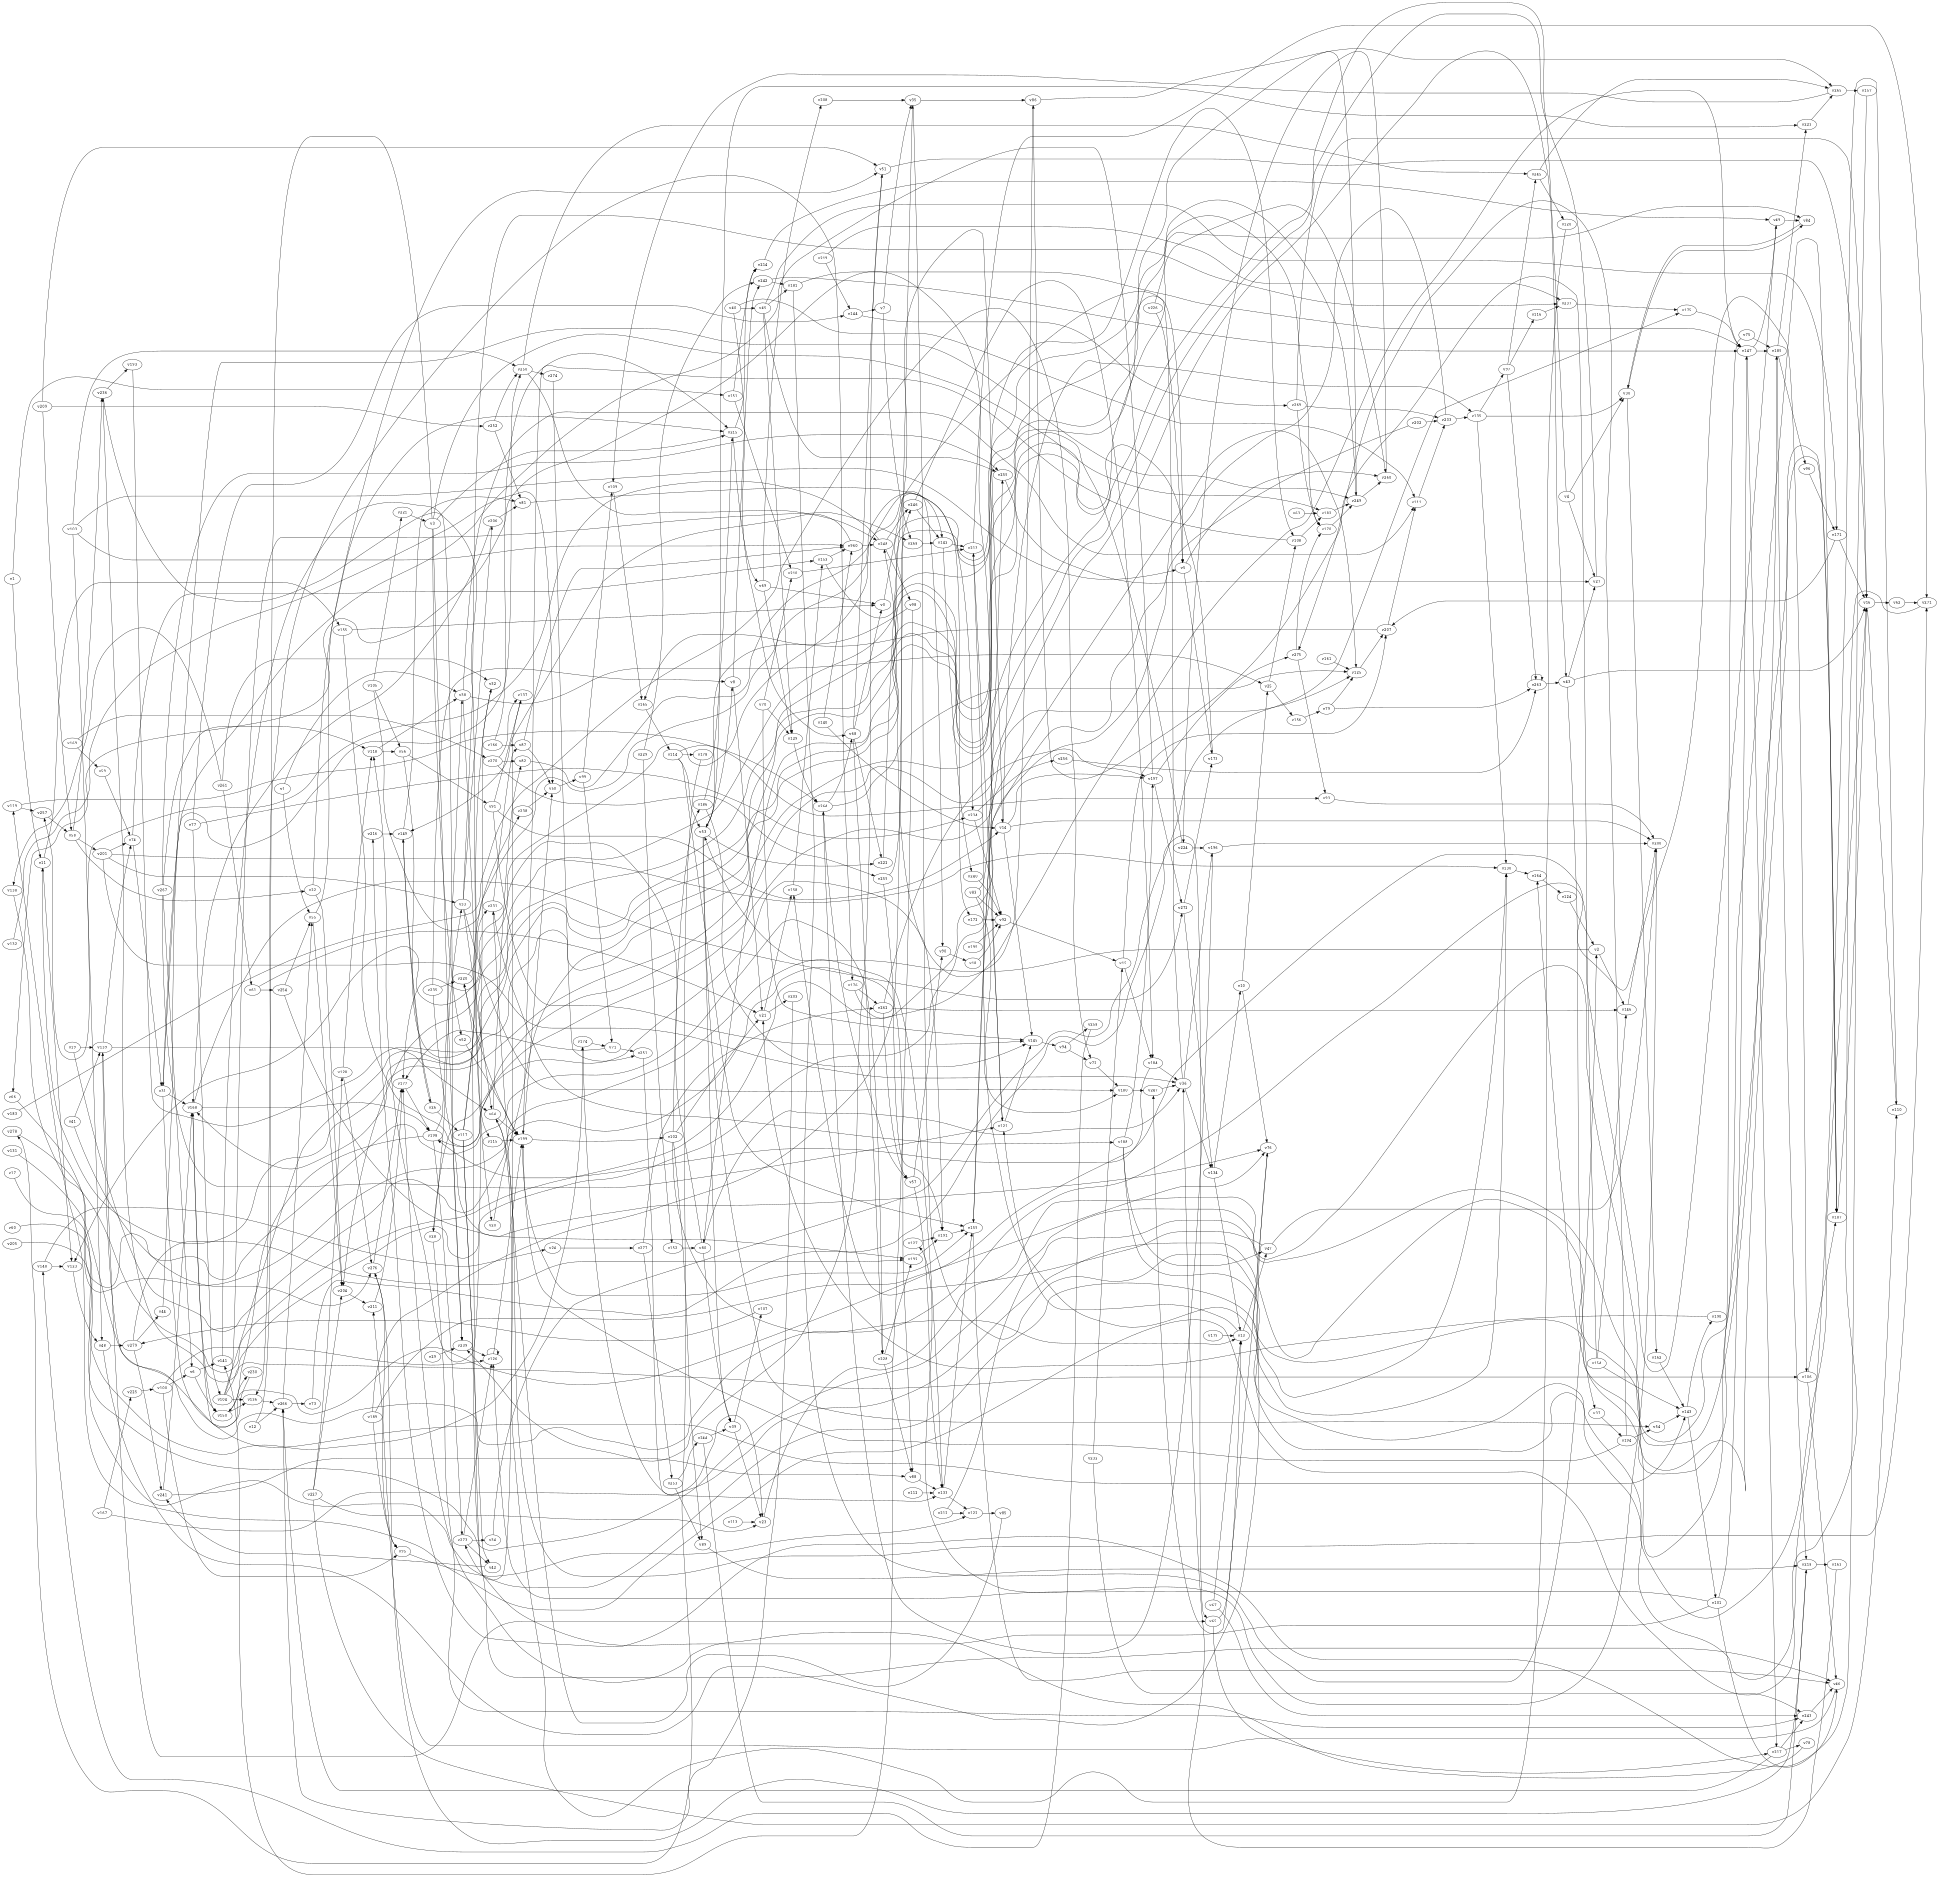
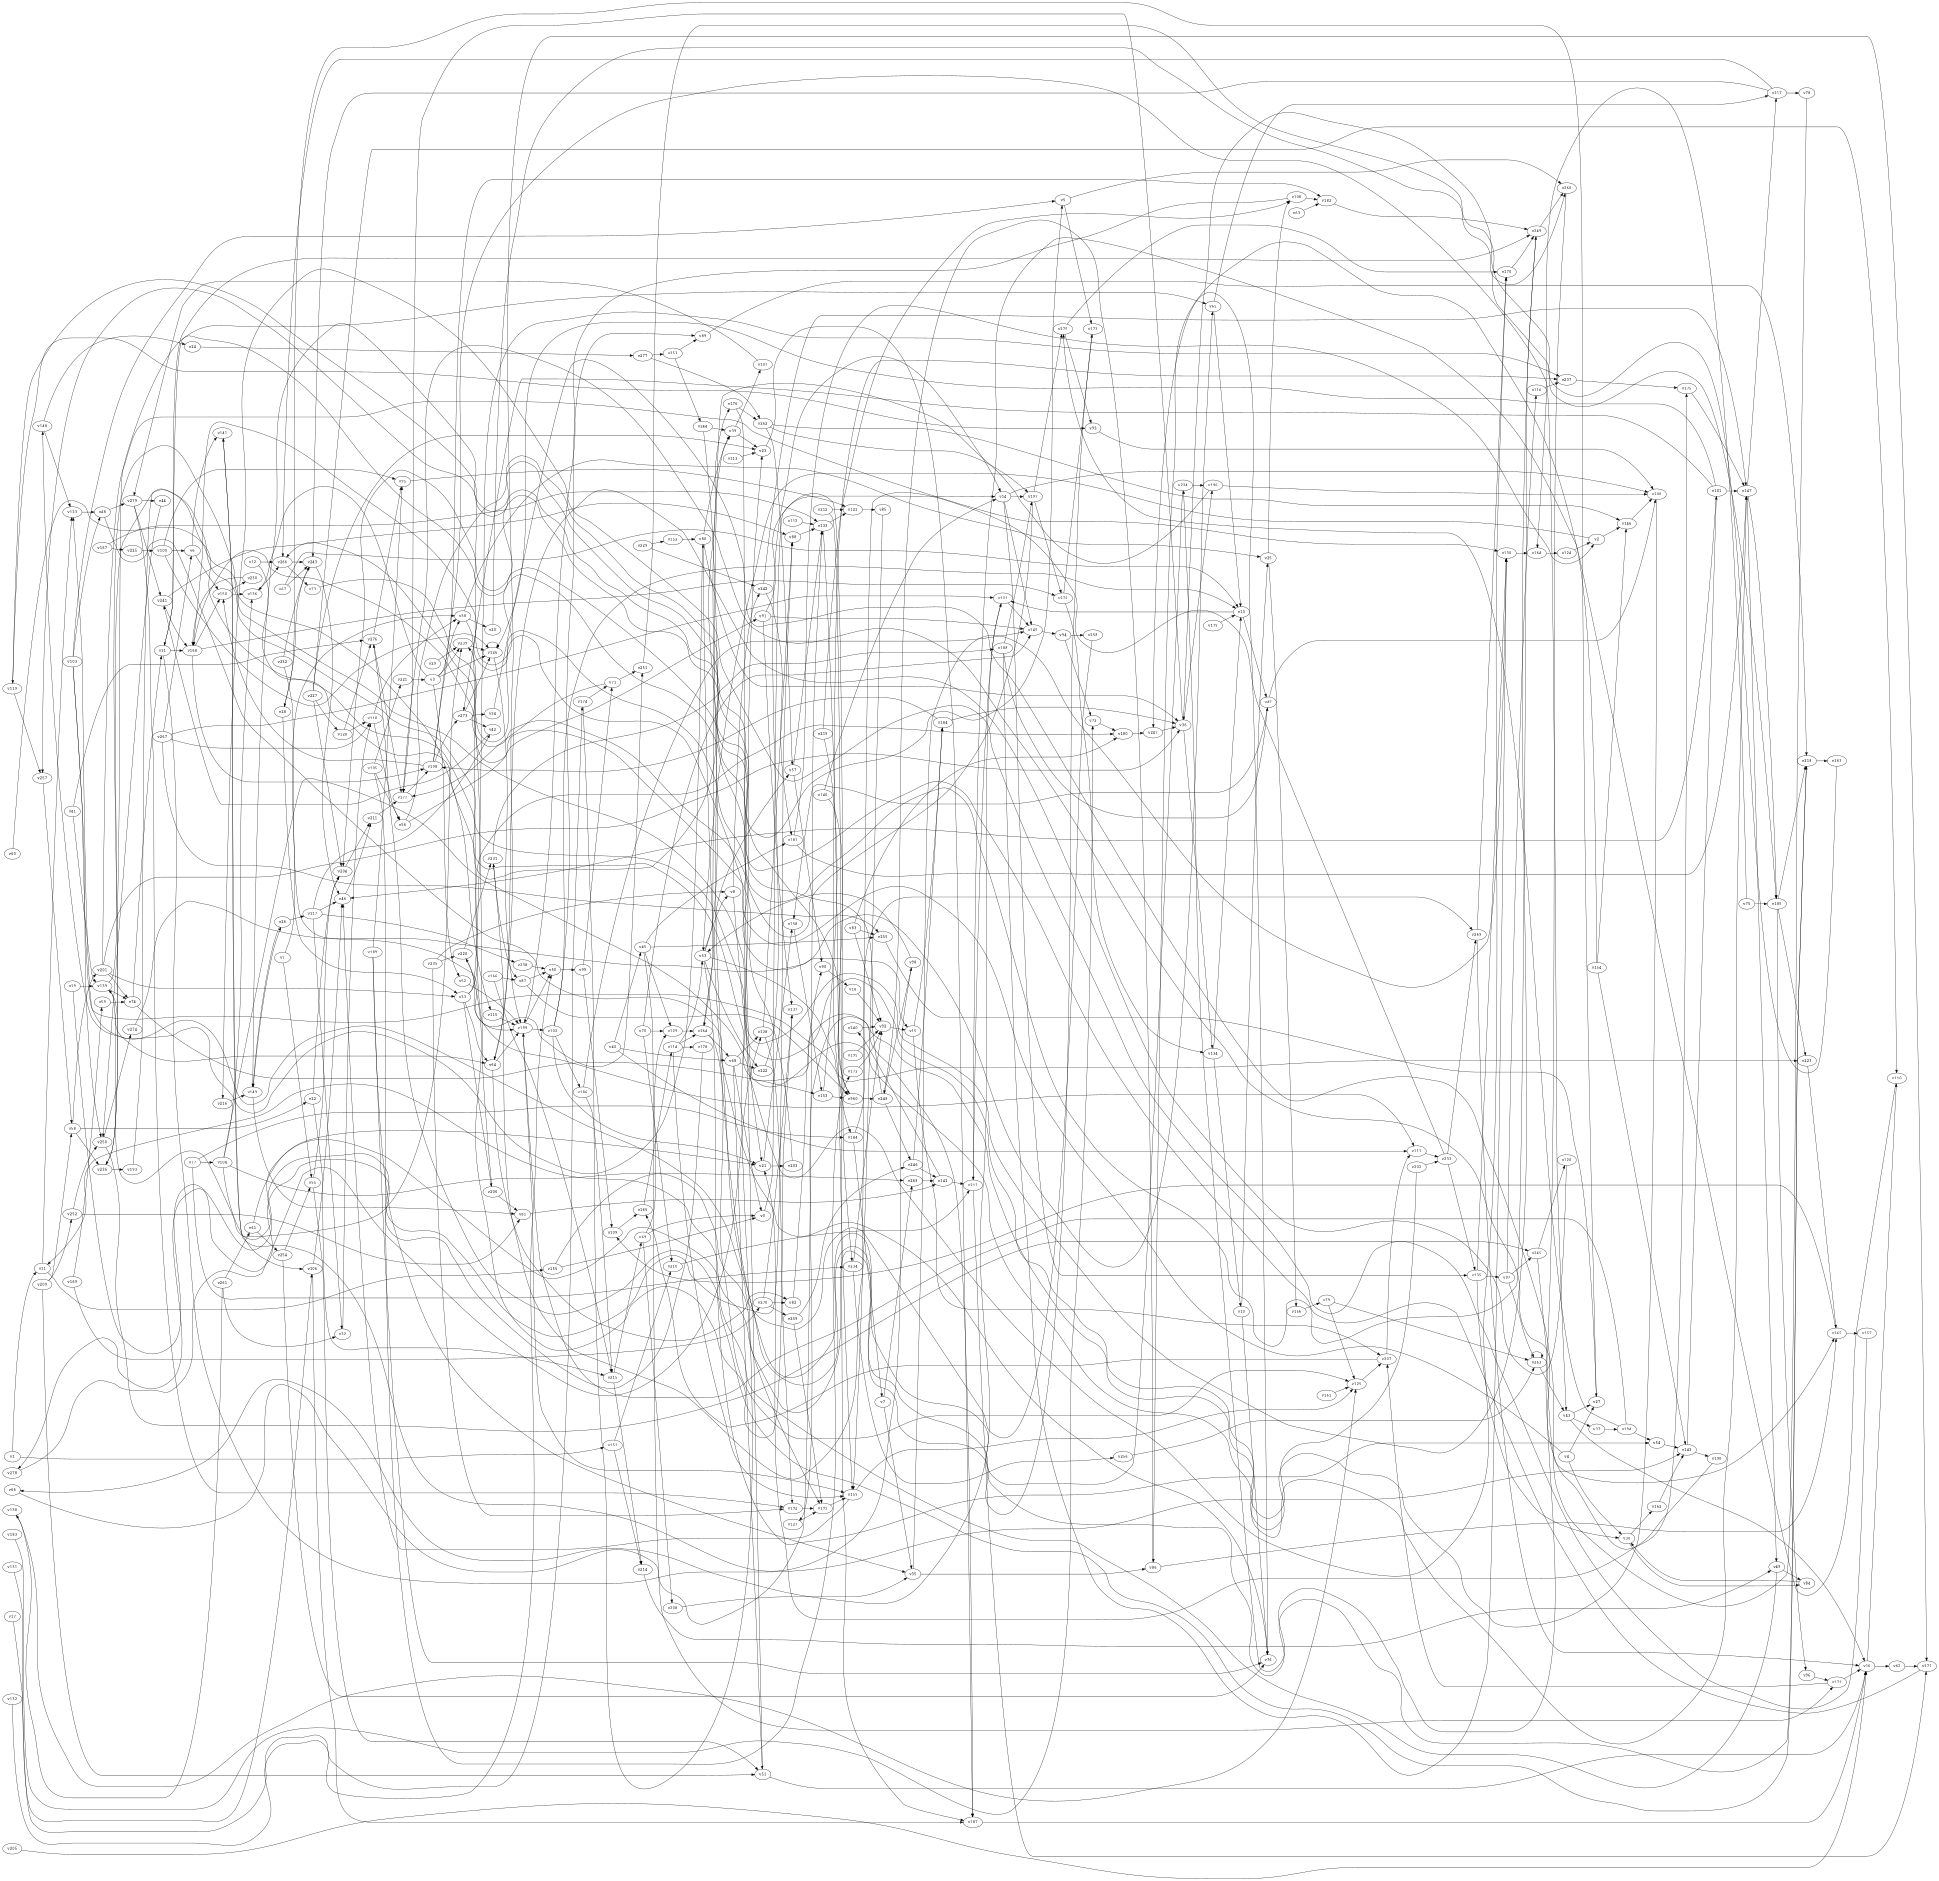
(1153, 308) -> none
(1368, 409) -> (1461, 1048)
(568, 451) -> (461, 667)
(663, 512) -> none
(297, 1174) -> (296, 562)
